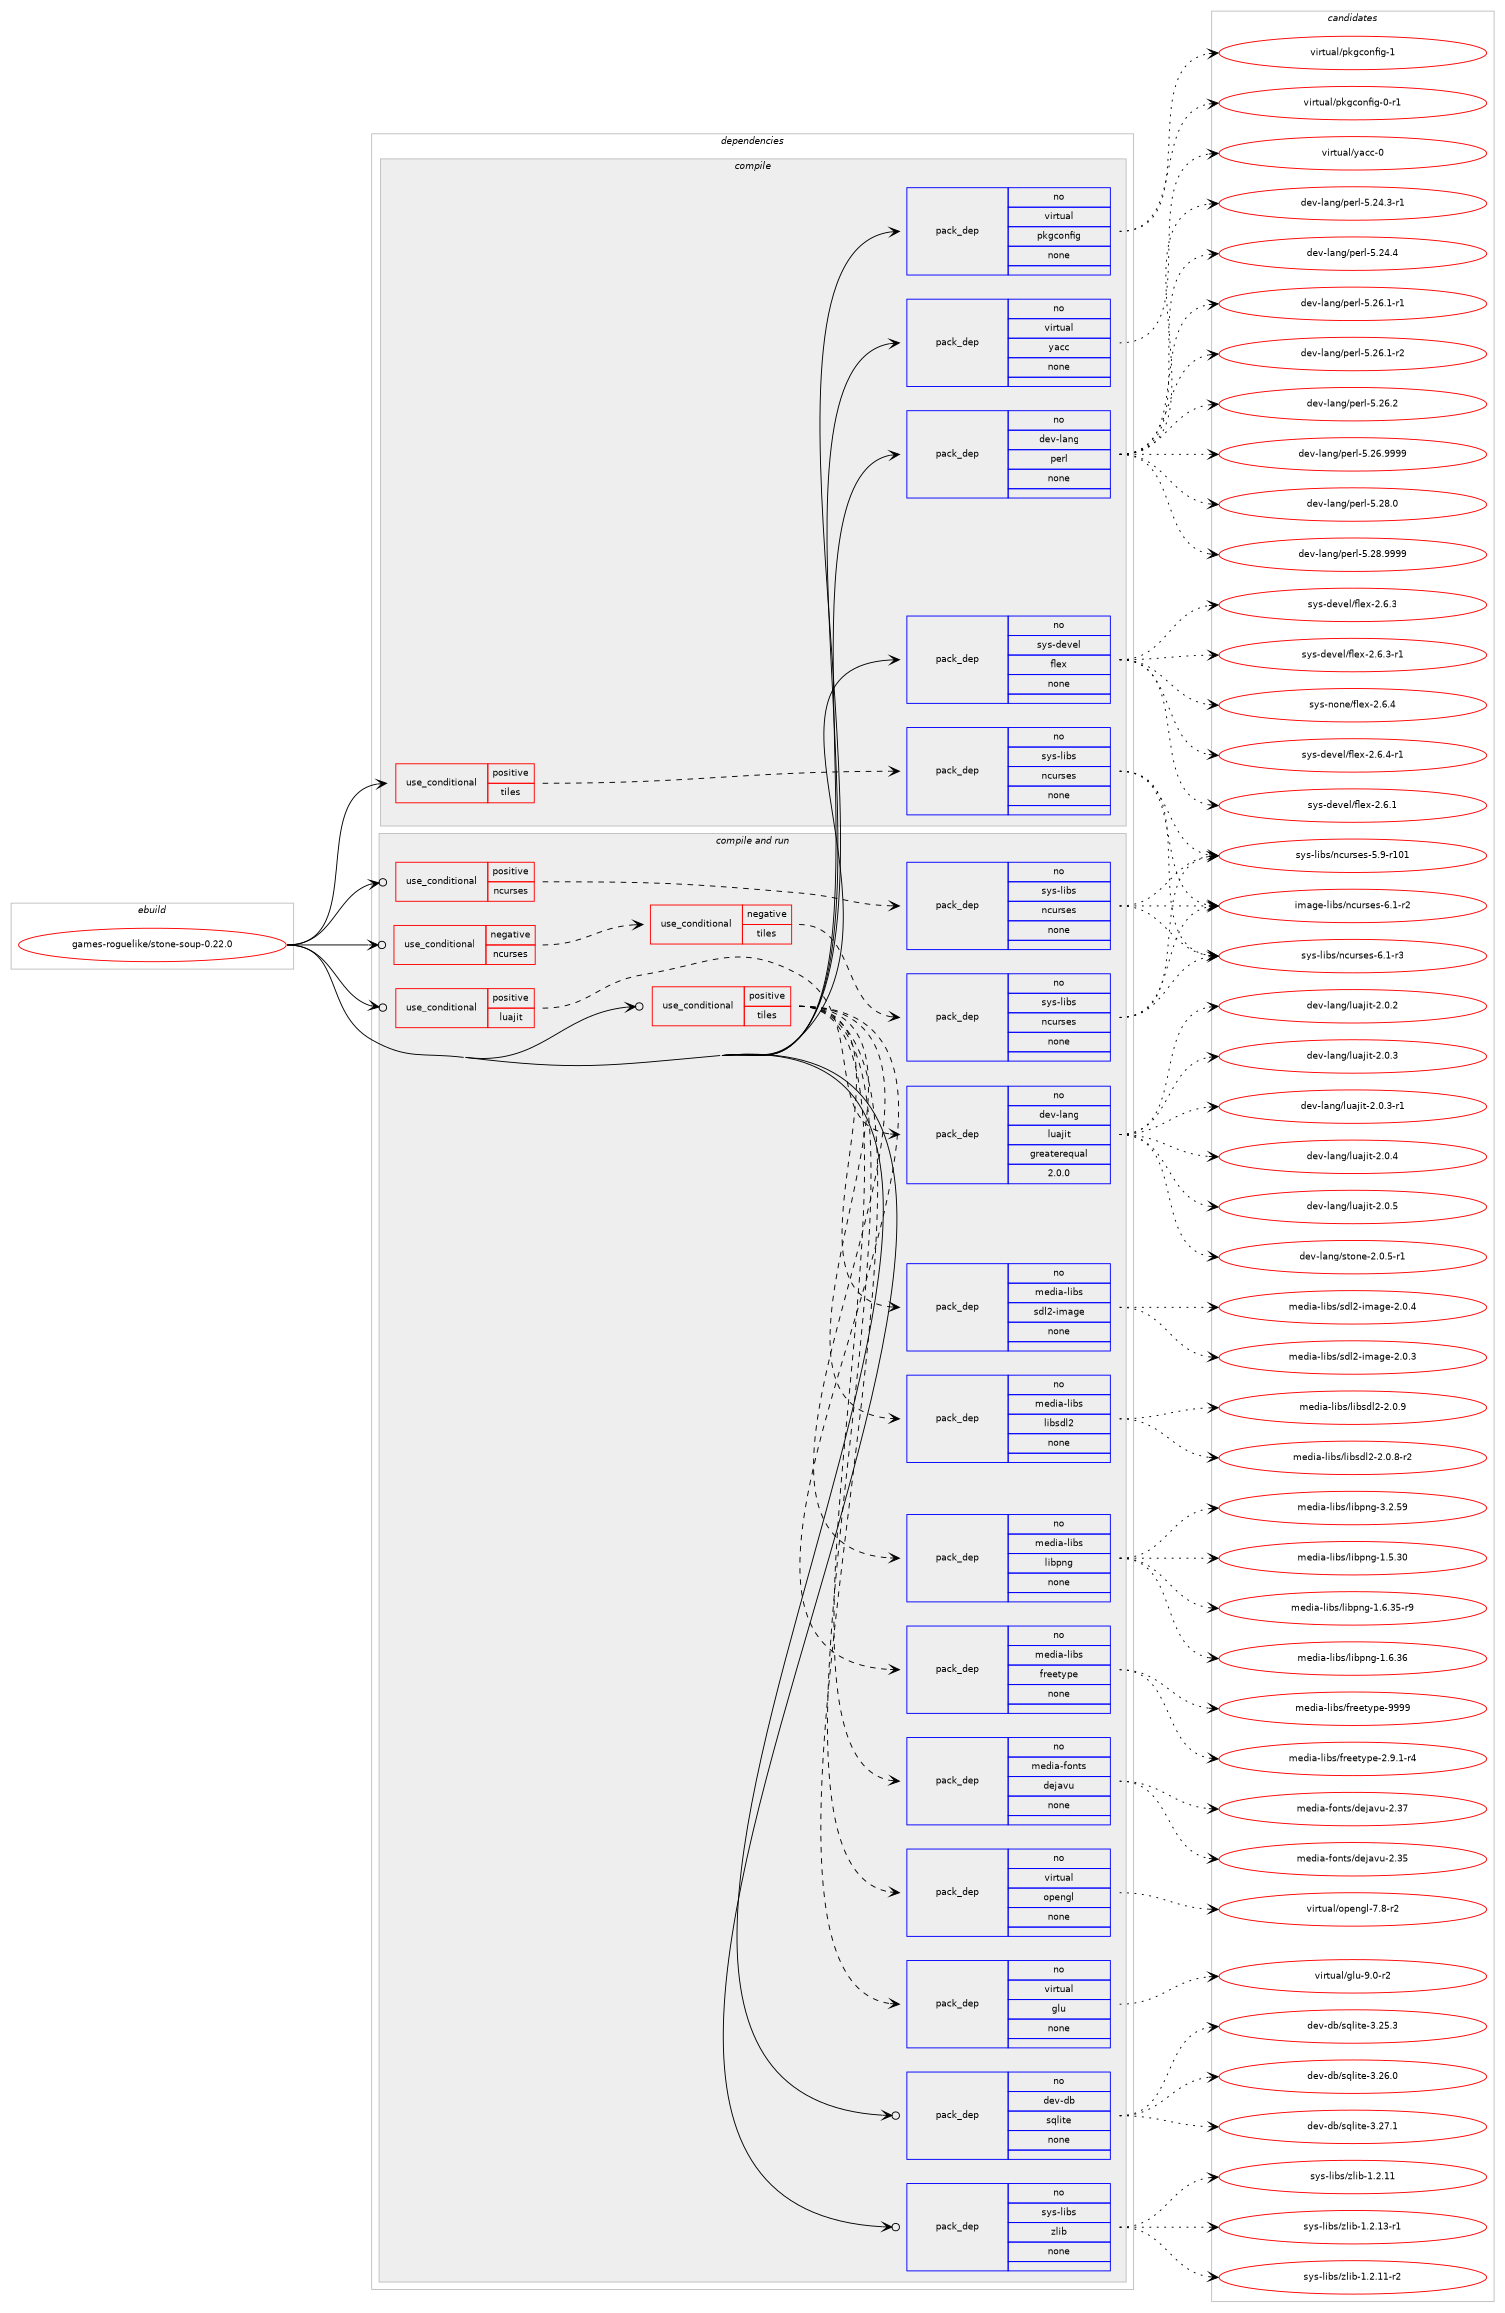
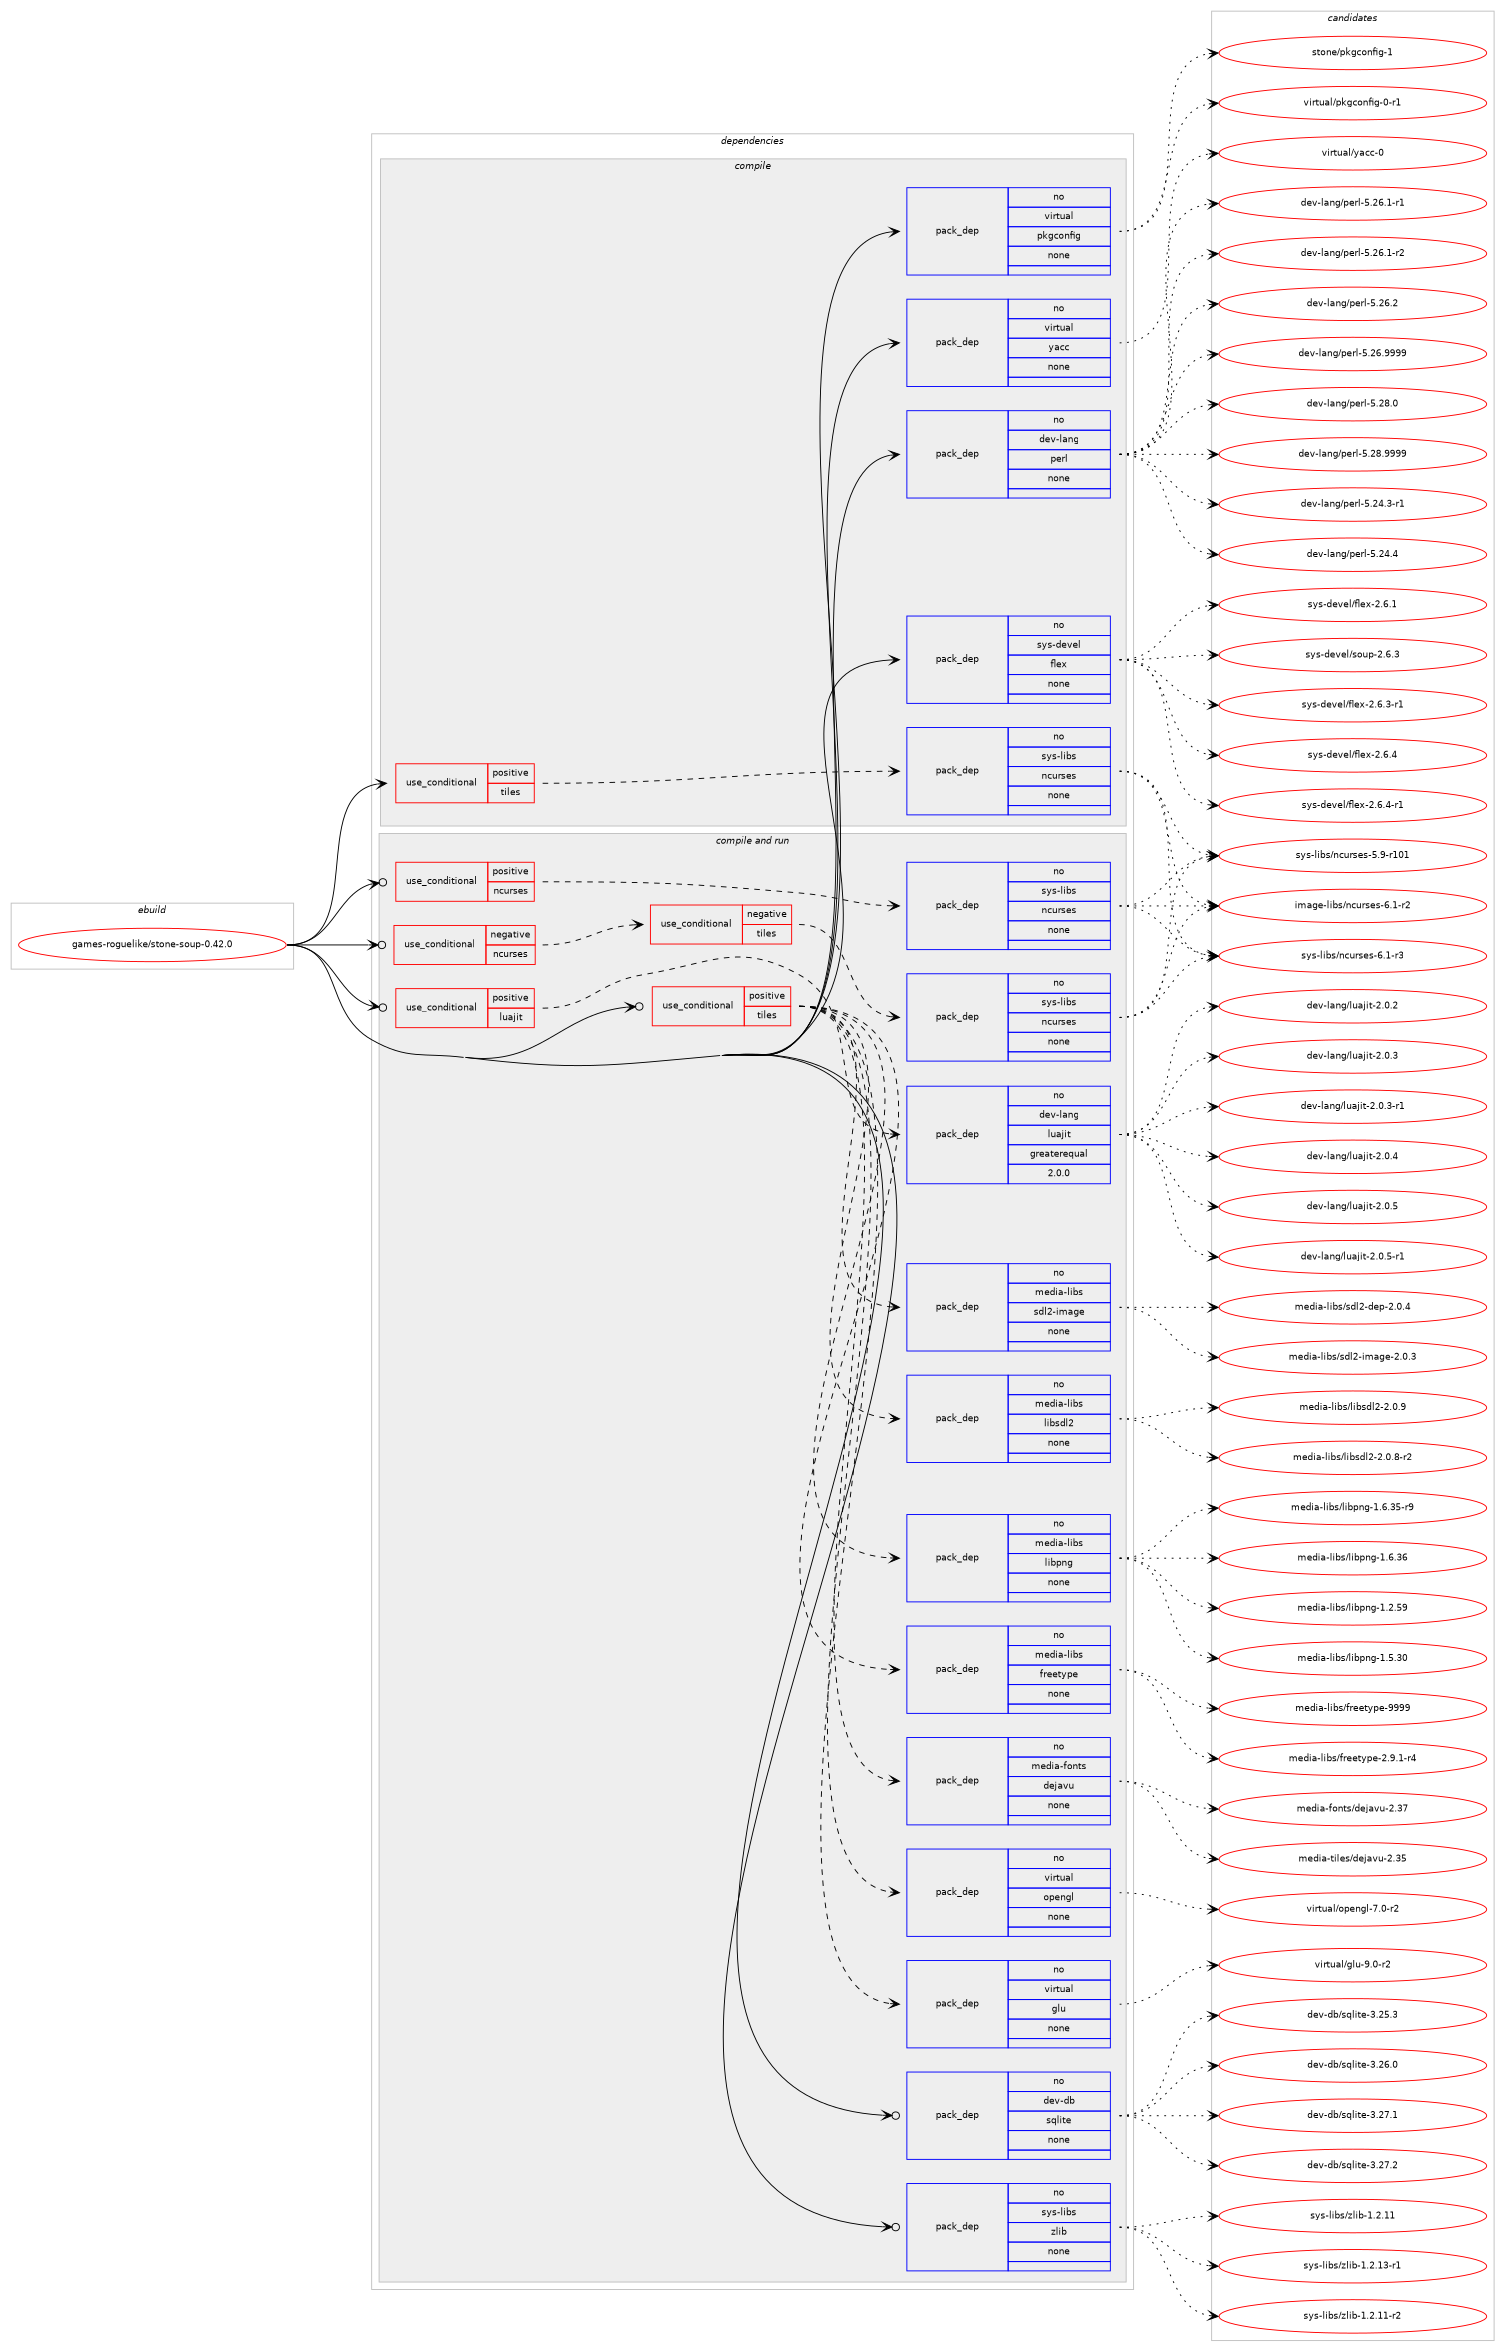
(1353, 53) -> (1353, 53)
(1353, 605) -> (1353, 655)
(1353, 705) -> (1353, 755)
(152, 945) -> (152, 945)
(1353, 1257) -> (1353, 1257)
(1353, 1307) -> (1353, 1307)
(1353, 1508) -> (1353, 1608)
(1353, 1859) -> (1353, 1859)
(1353, 1909) -> (1353, 1909)
none -> (1353, 2166)
